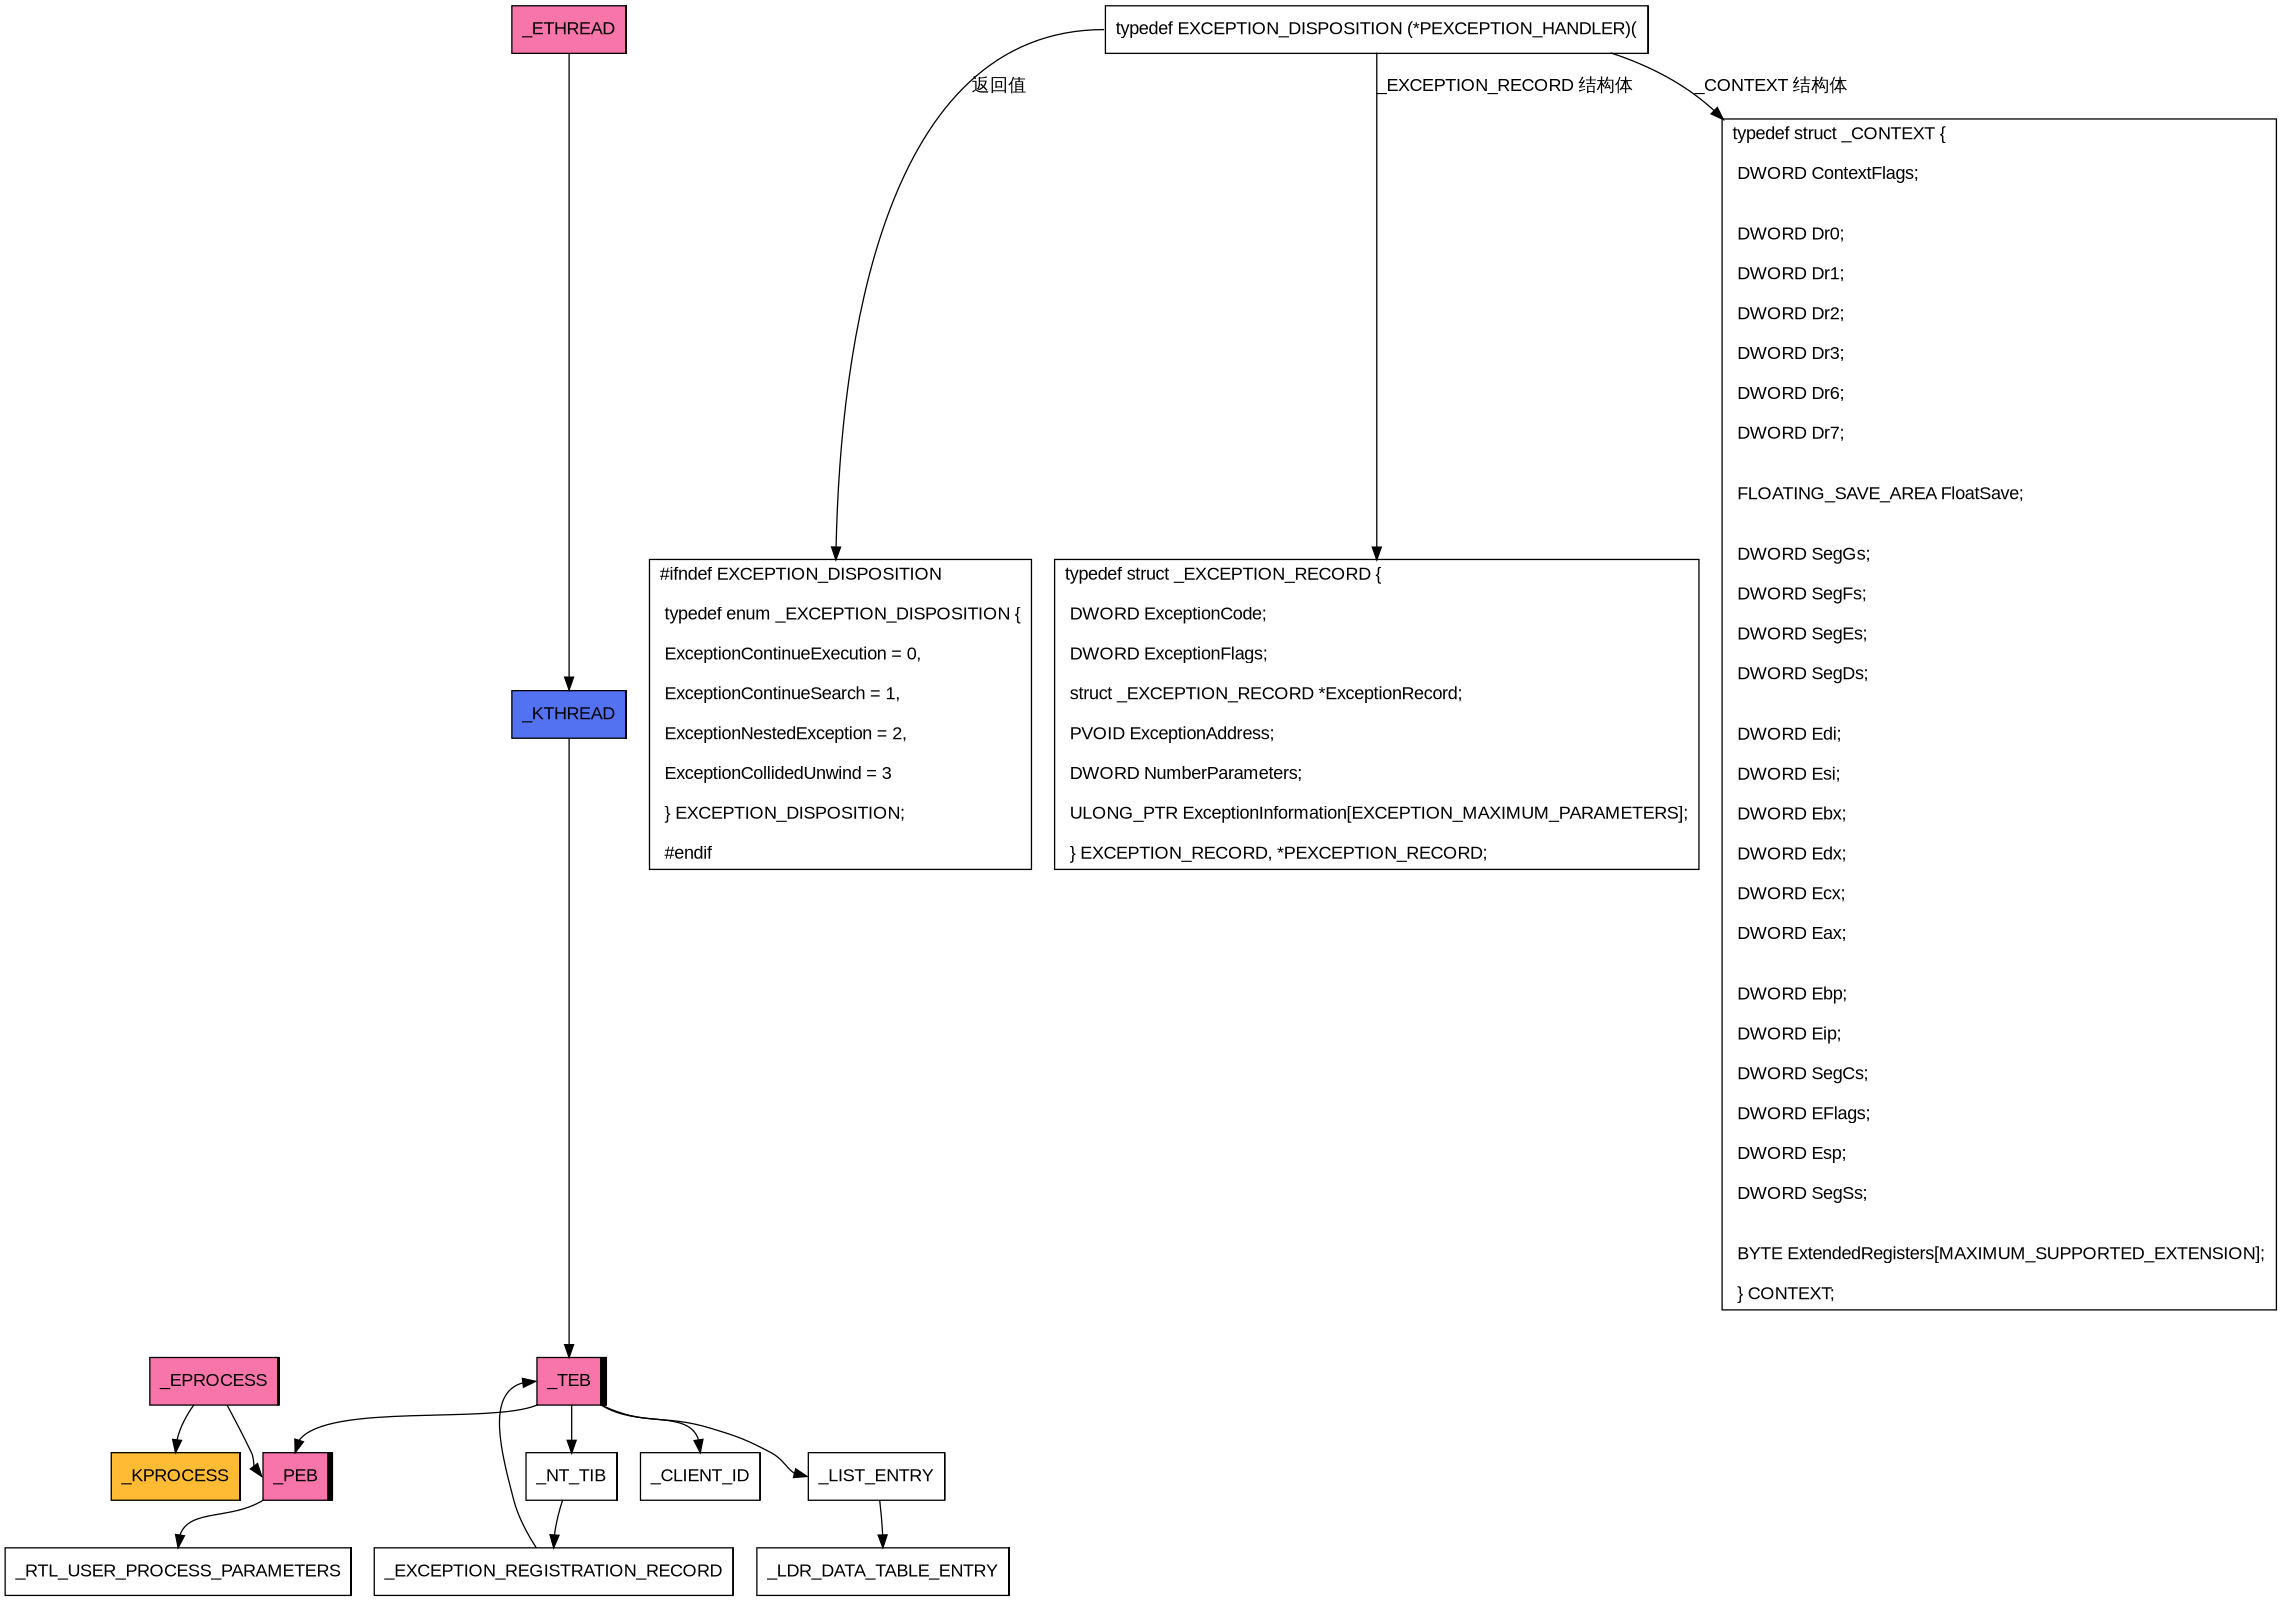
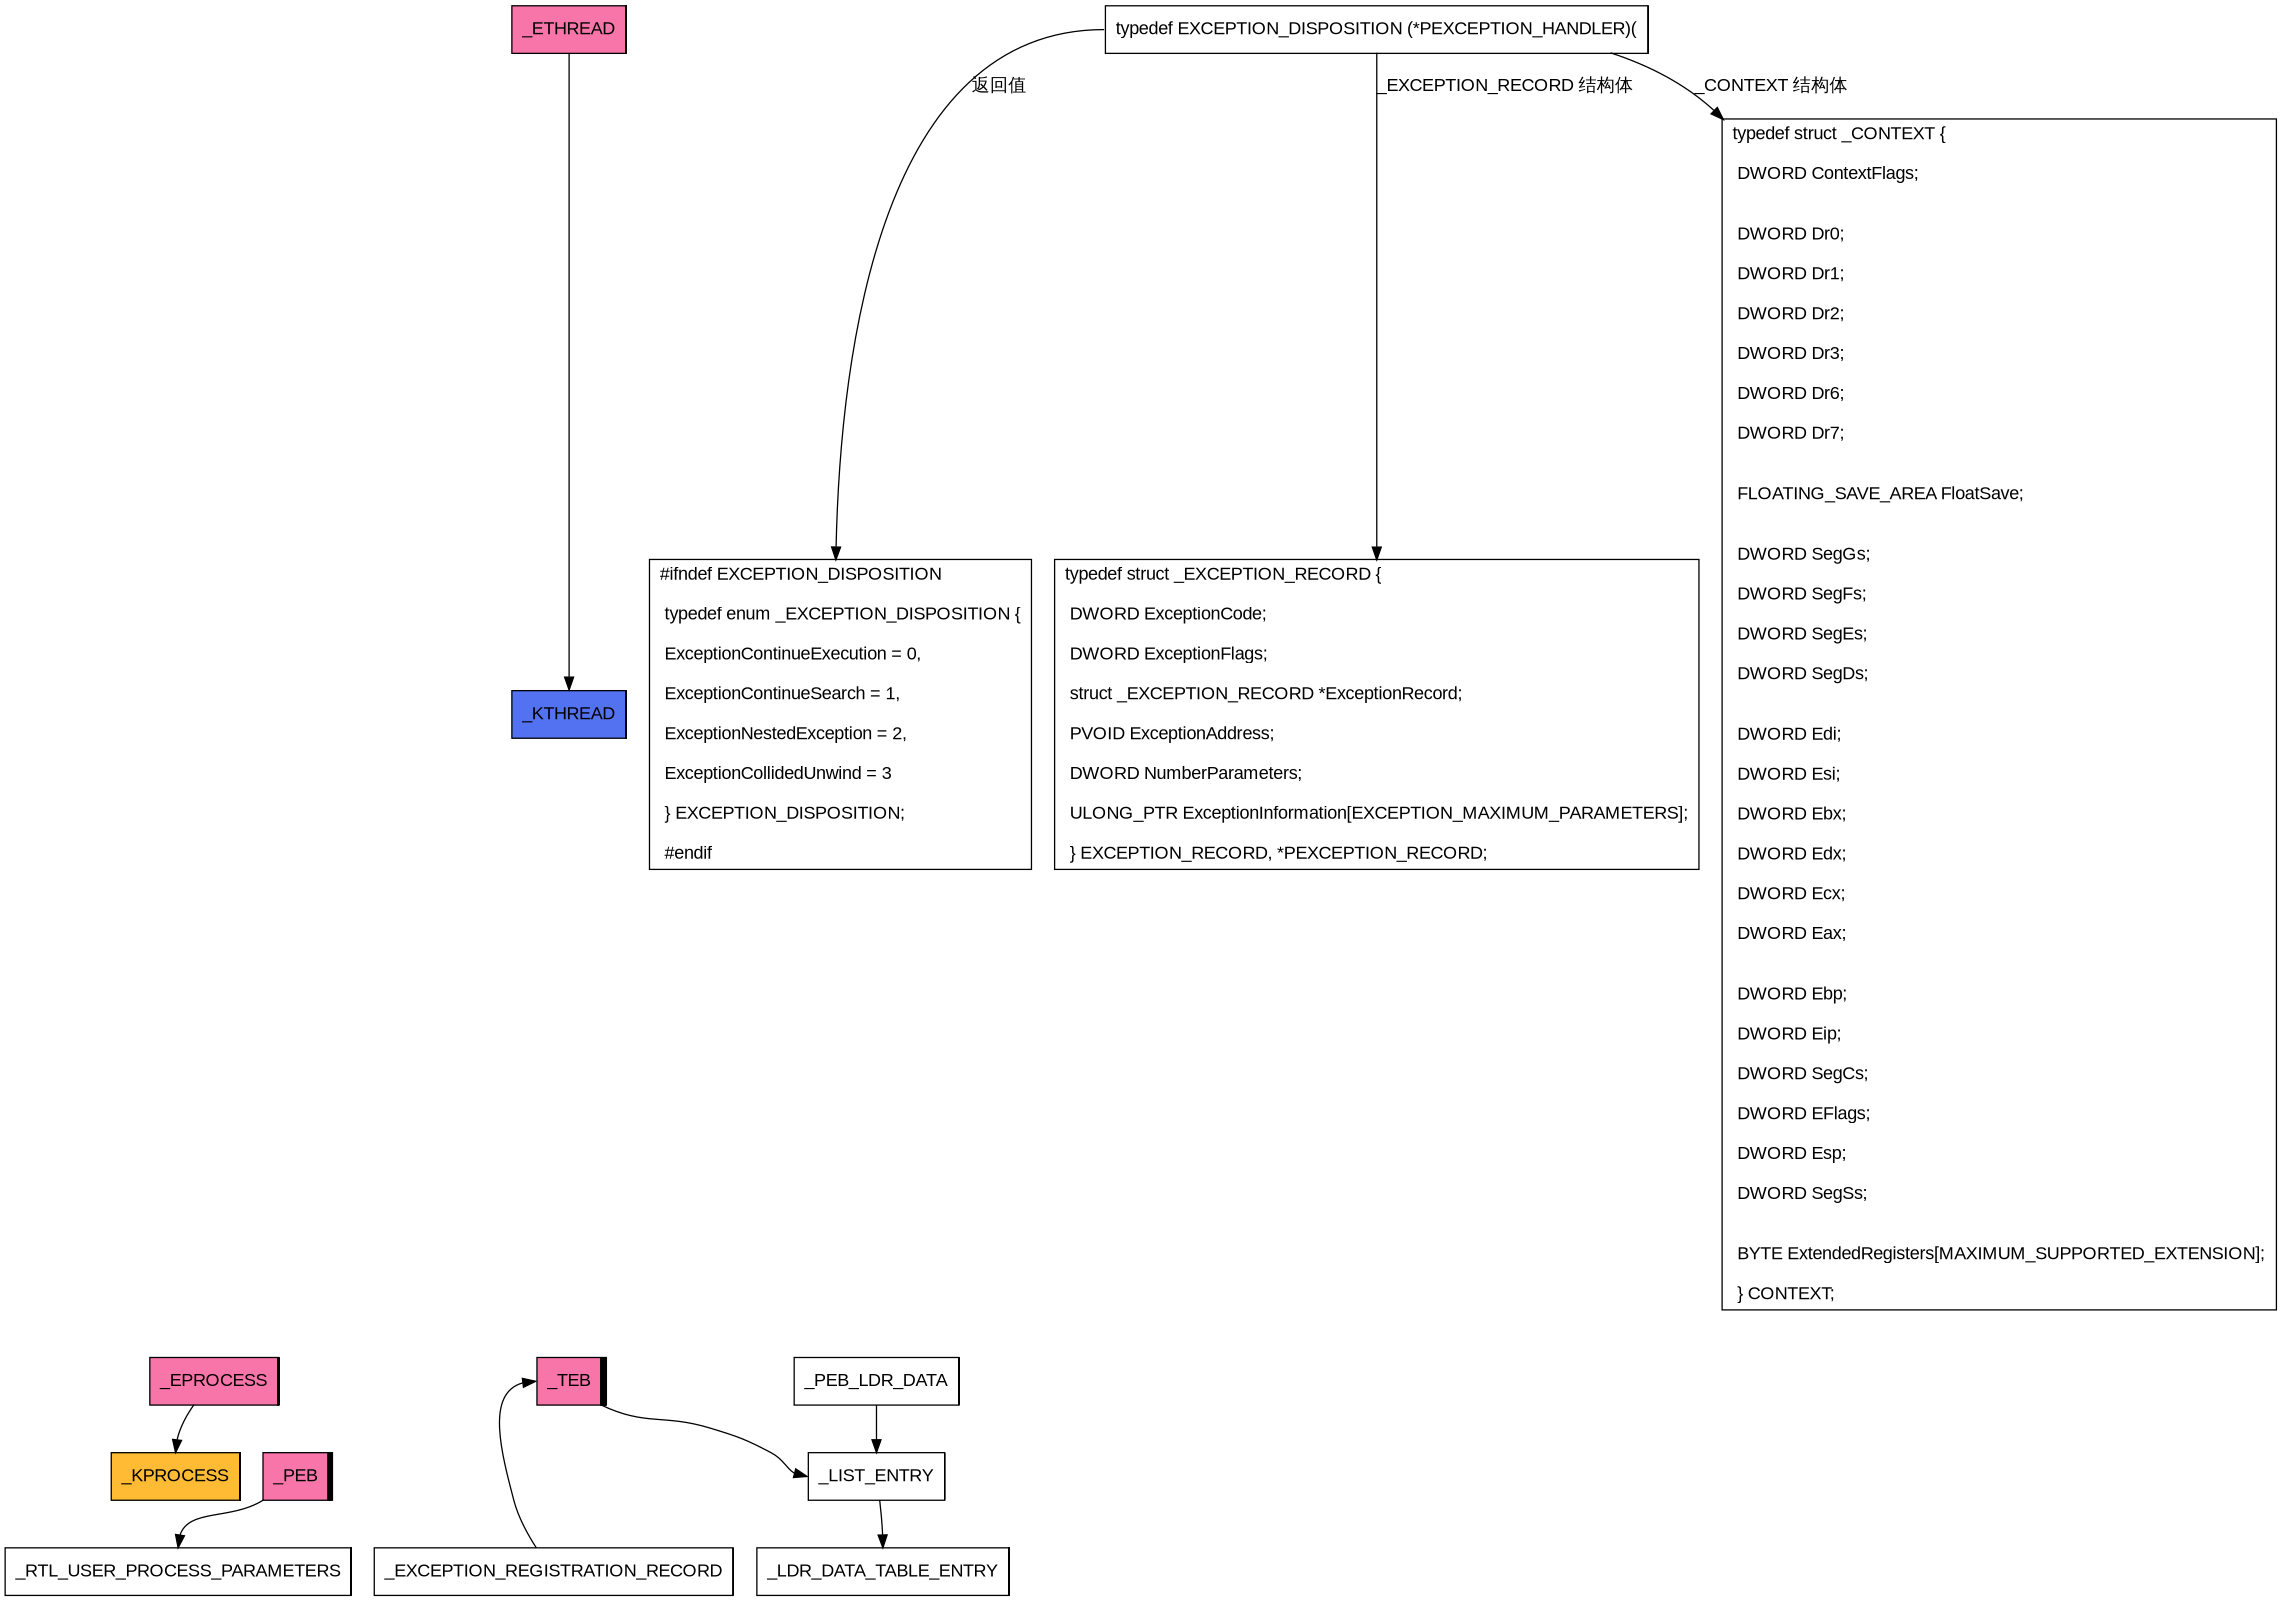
(569, 1041) -> none
none -> (876, 1381)
(417, 1416) -> none
(243, 1435) -> none
(572, 1476) -> none
(700, 1476) -> none
